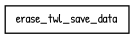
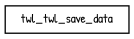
(67, 20) -> (67, 20)
